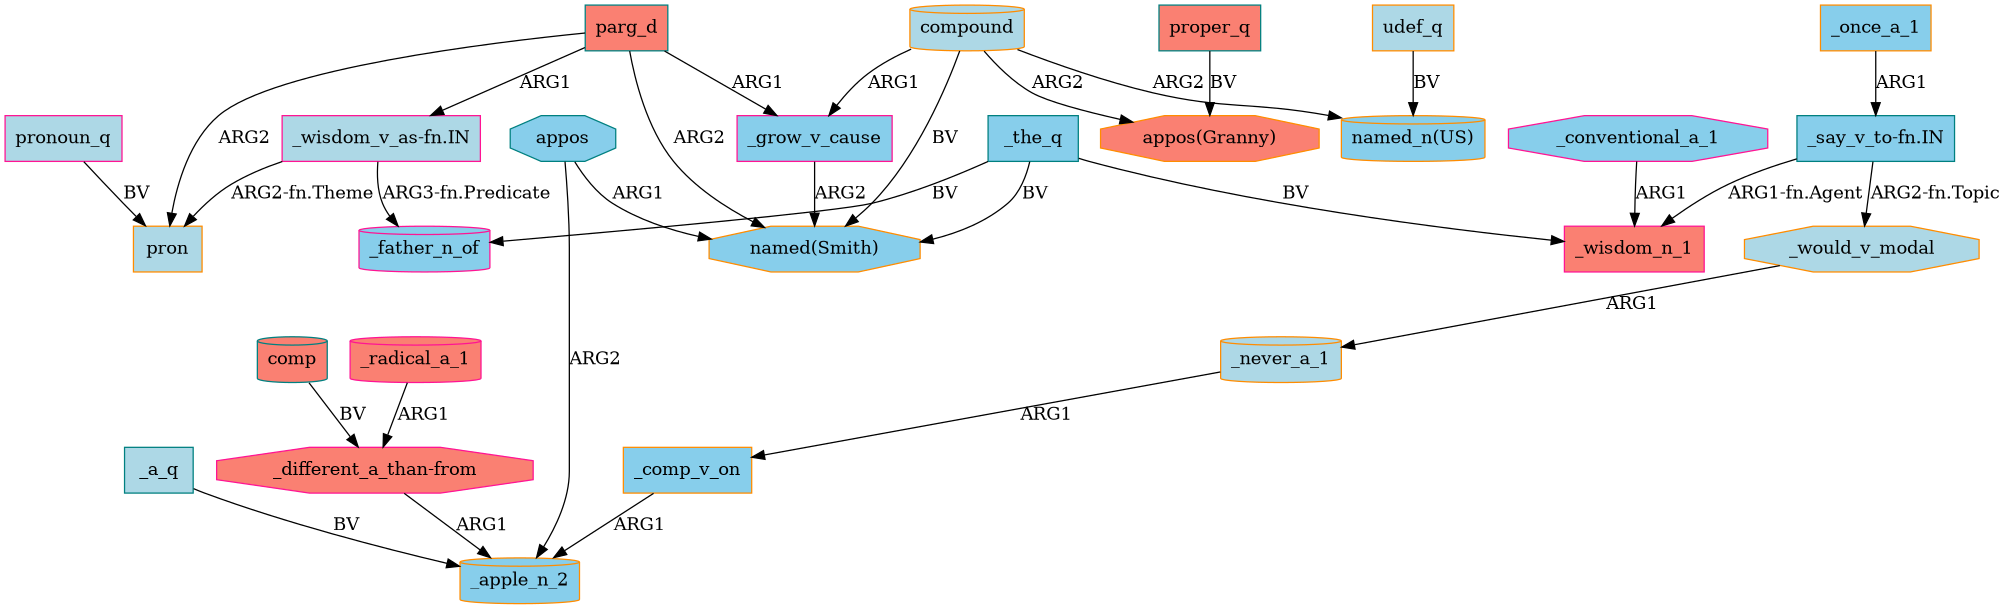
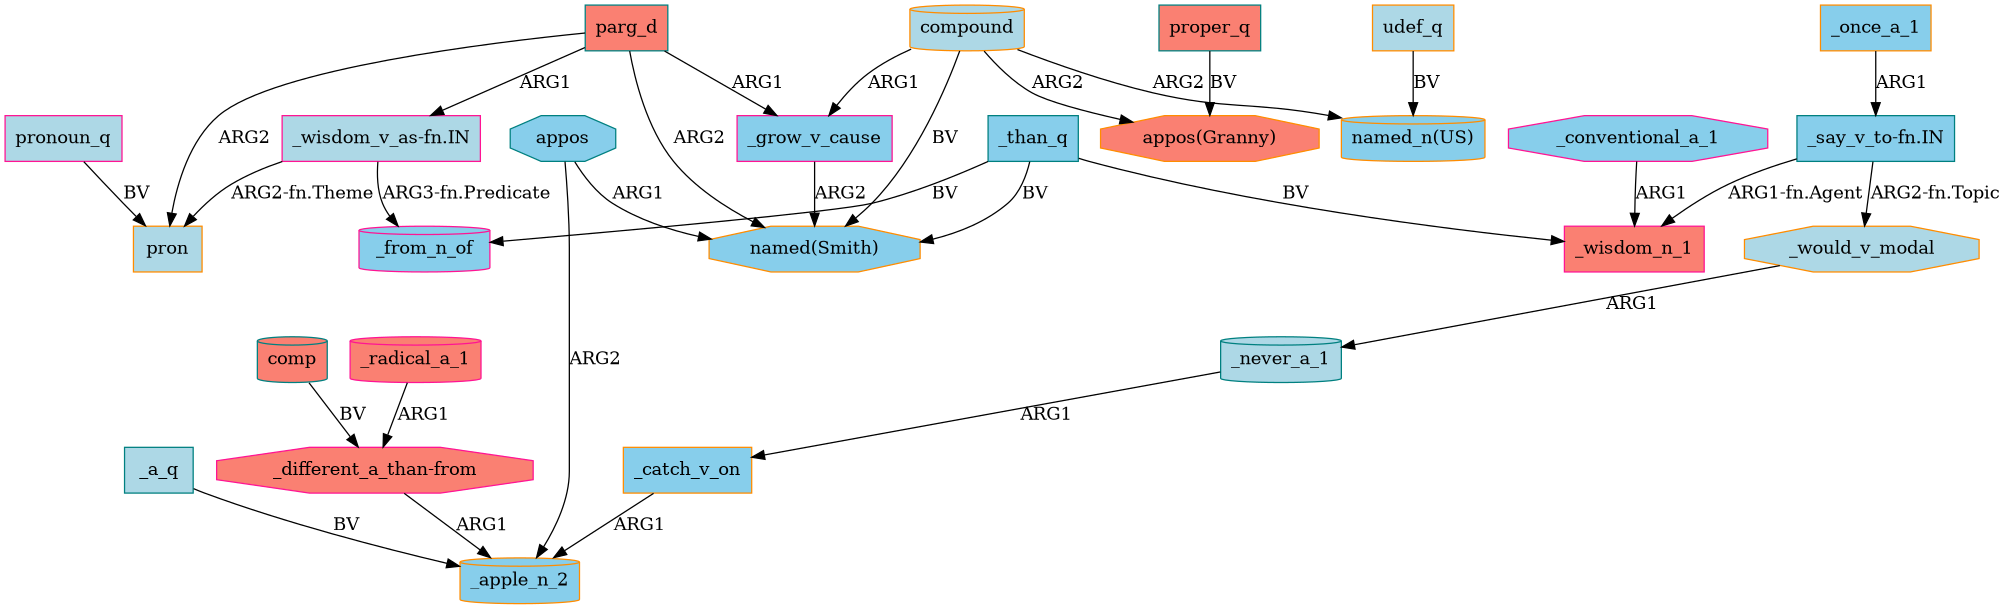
(1033, 139) -> (1033, 139)
(424, 249) -> (424, 249)
(1281, 360) -> (1281, 360)
(688, 470) -> (688, 470)
